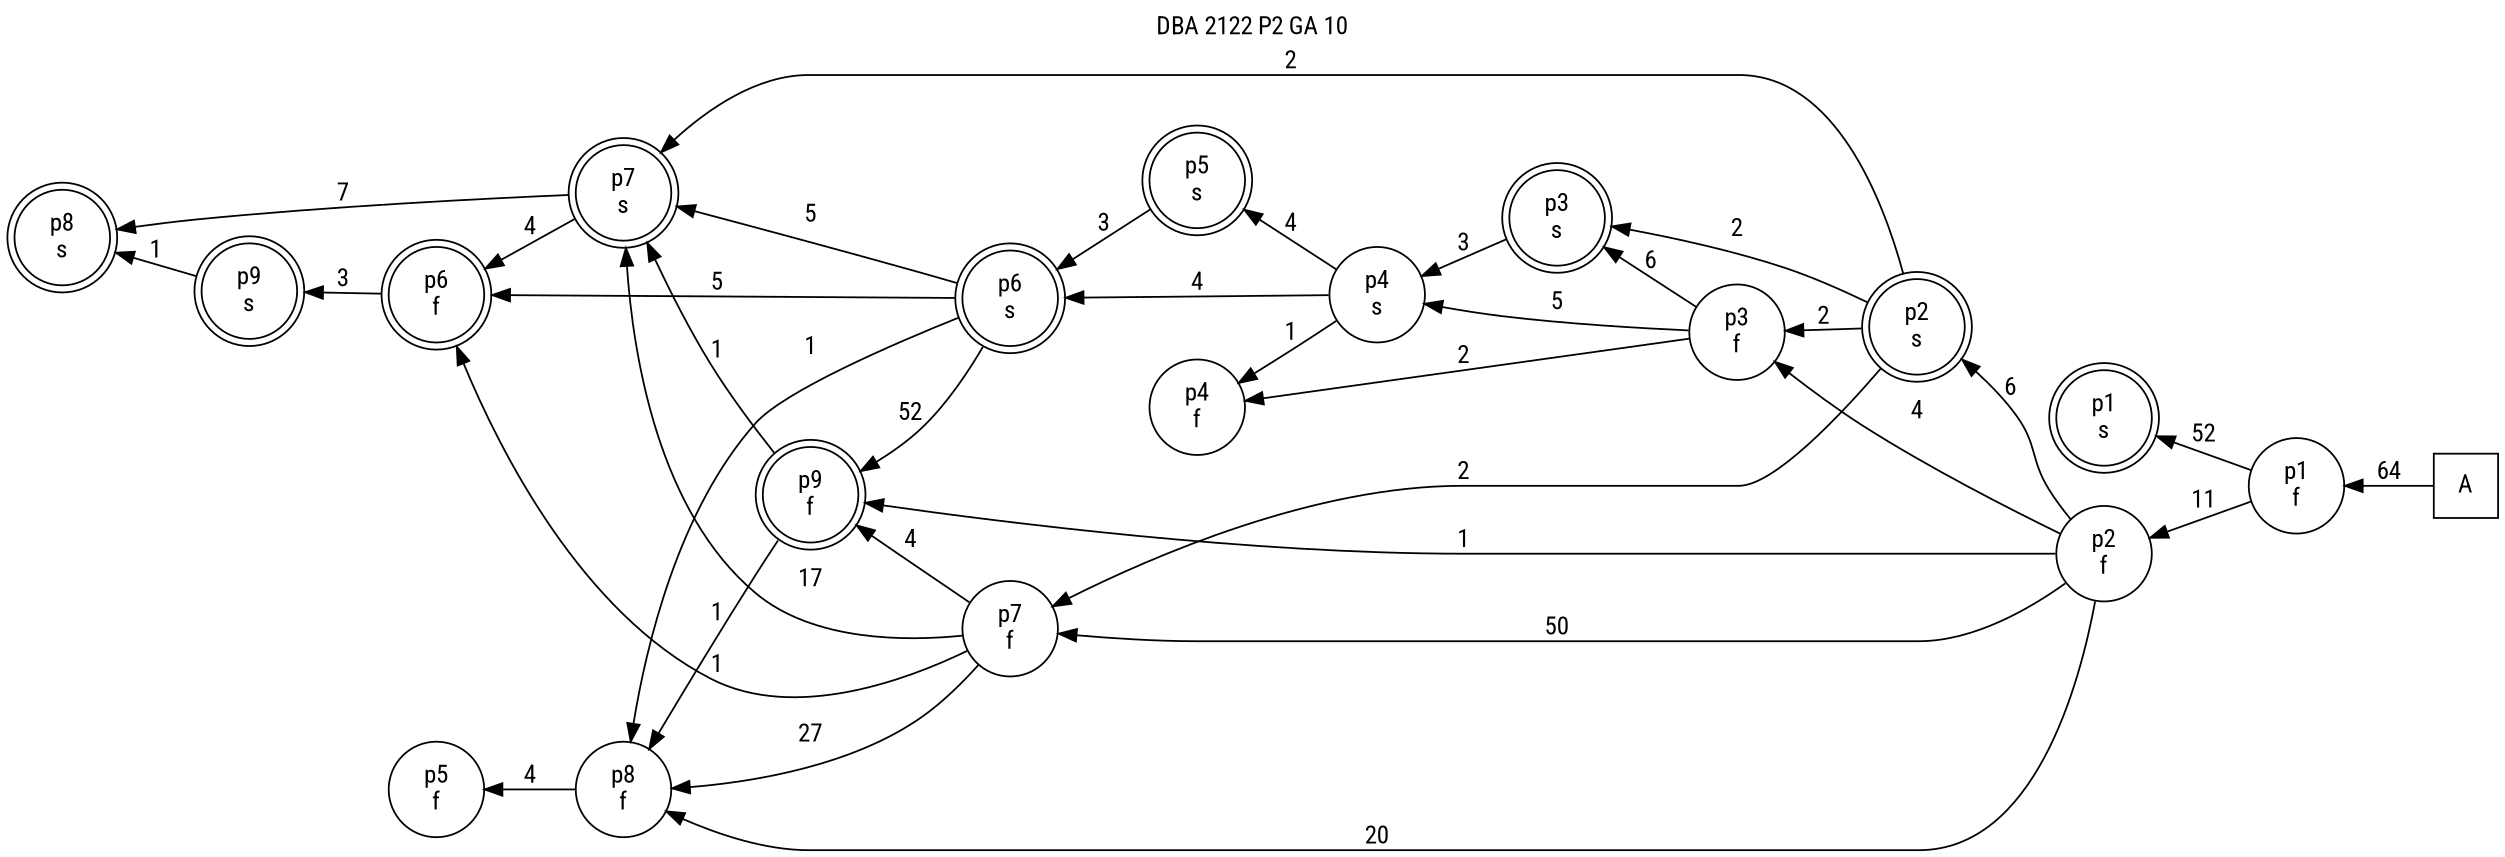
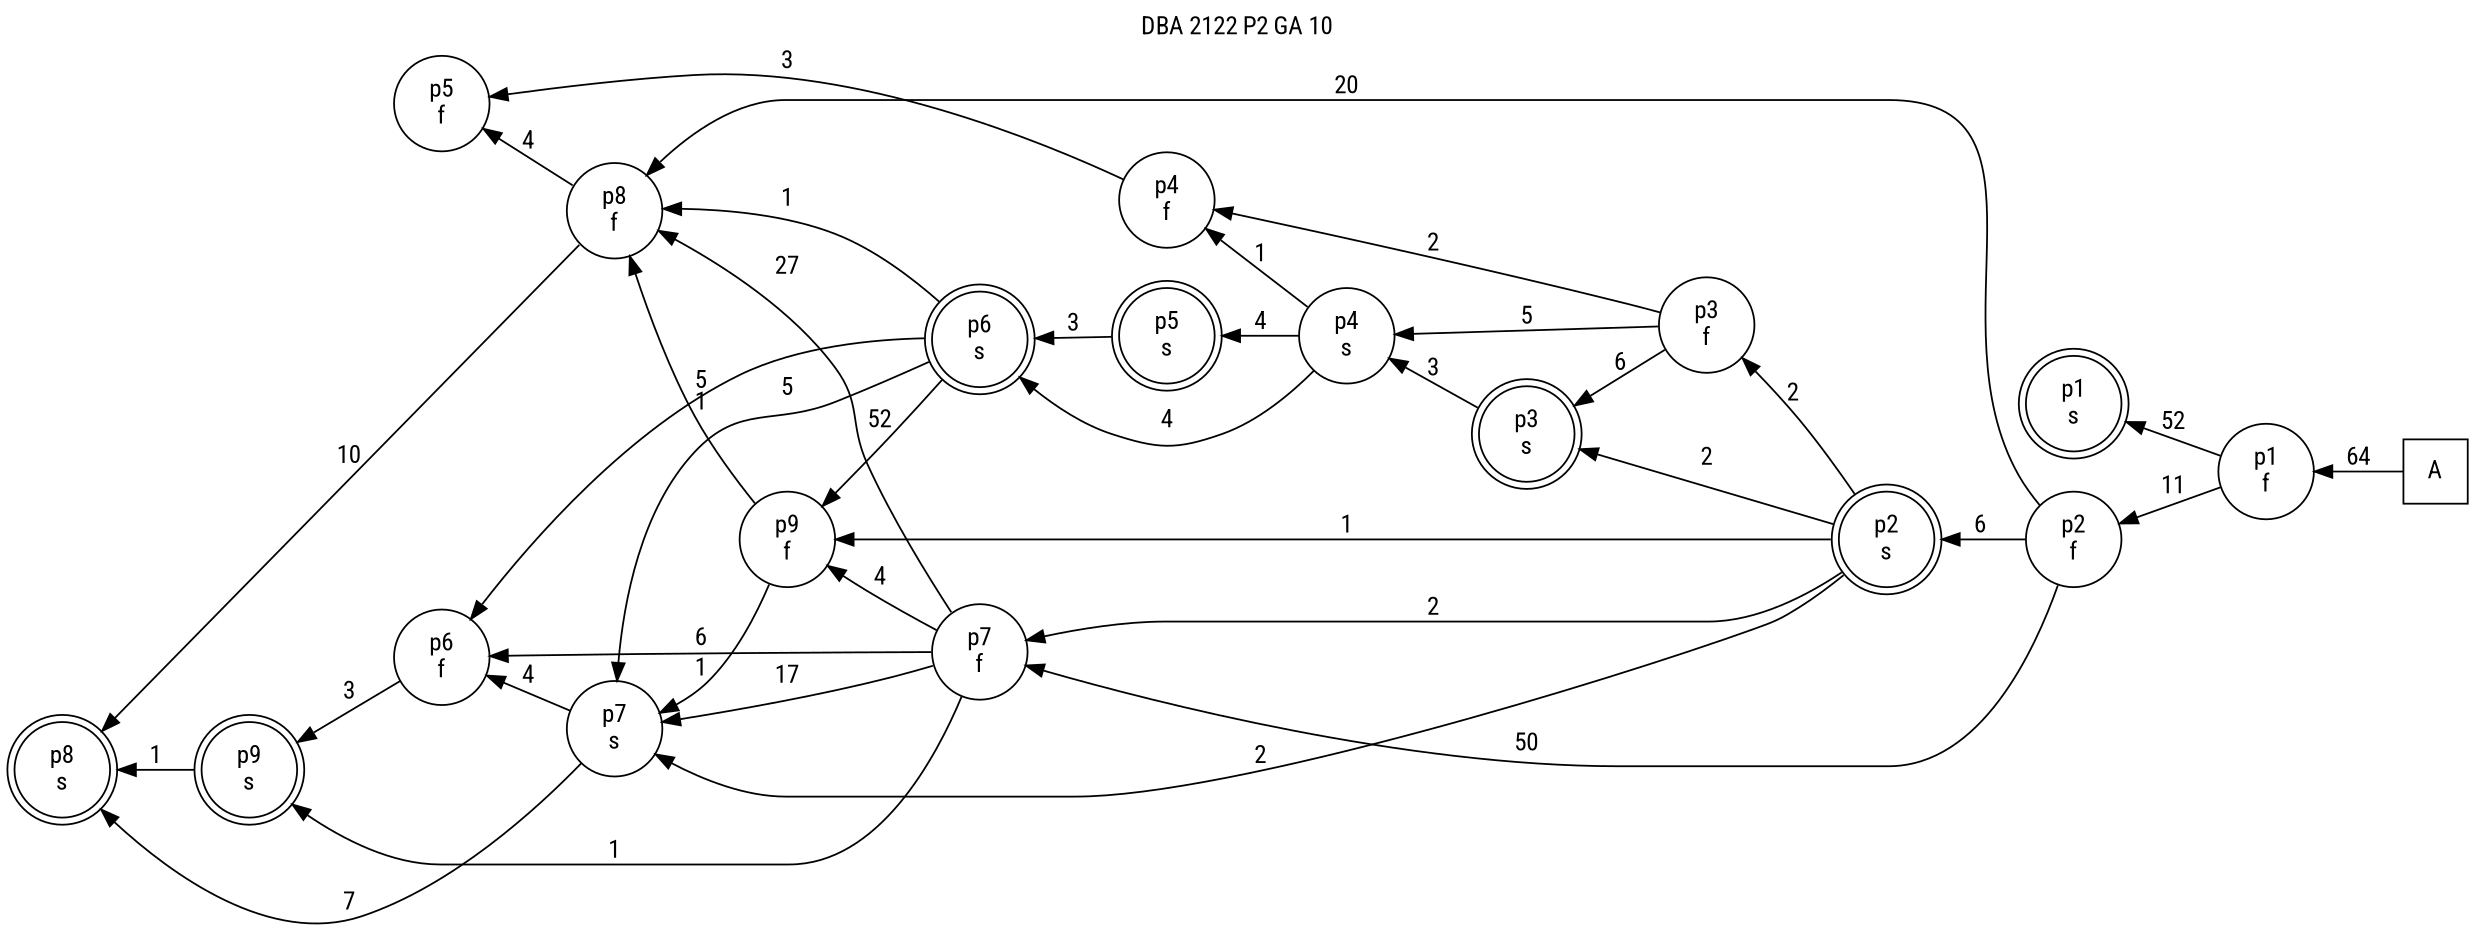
none -> (823, 83)
(624, 193) -> (615, 729)
(436, 295) -> (442, 657)
(1921, 460) -> none
none -> (347, 481)
(811, 495) -> (787, 539)
(1468, 554) -> (1342, 539)
(717, 665) -> (701, 639)
none -> (670, 864)
